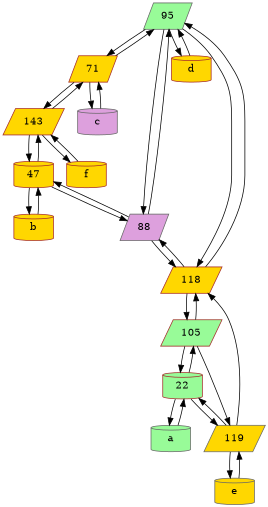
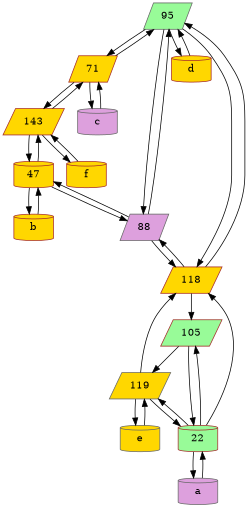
(196, 310) -> (232, 362)
(171, 439) -> (198, 491)
